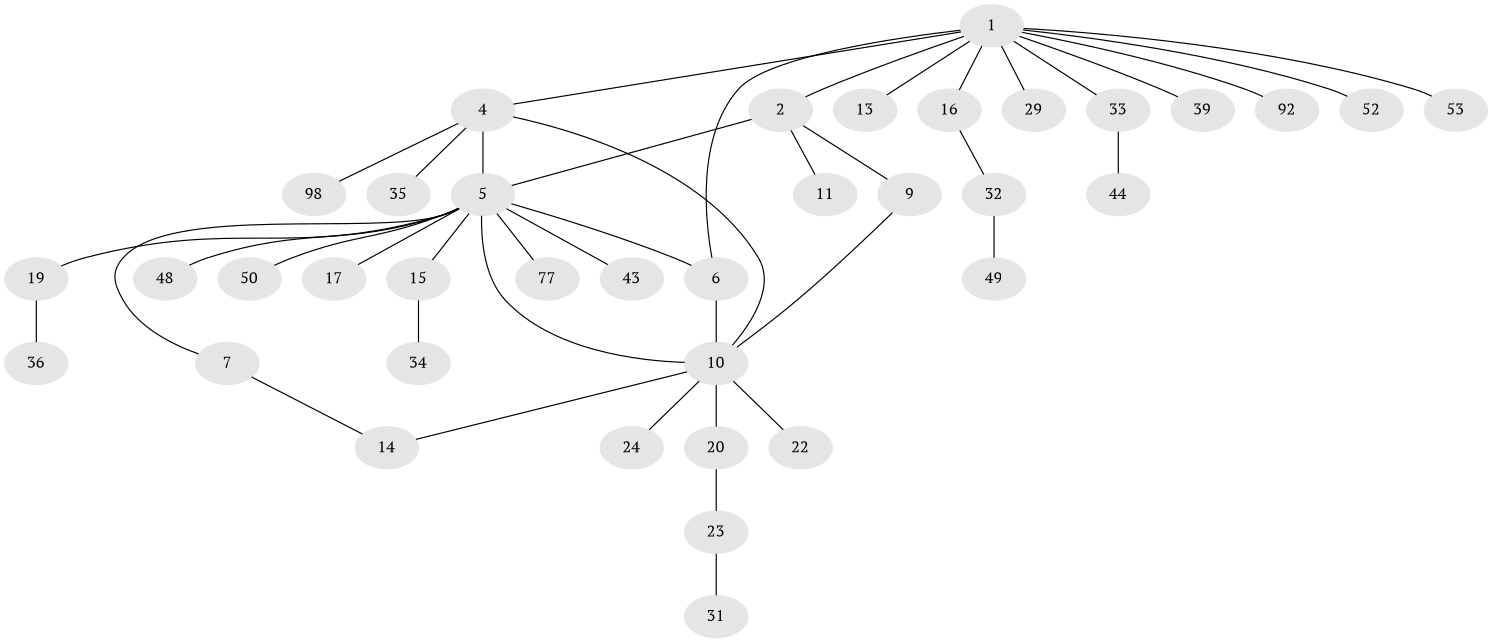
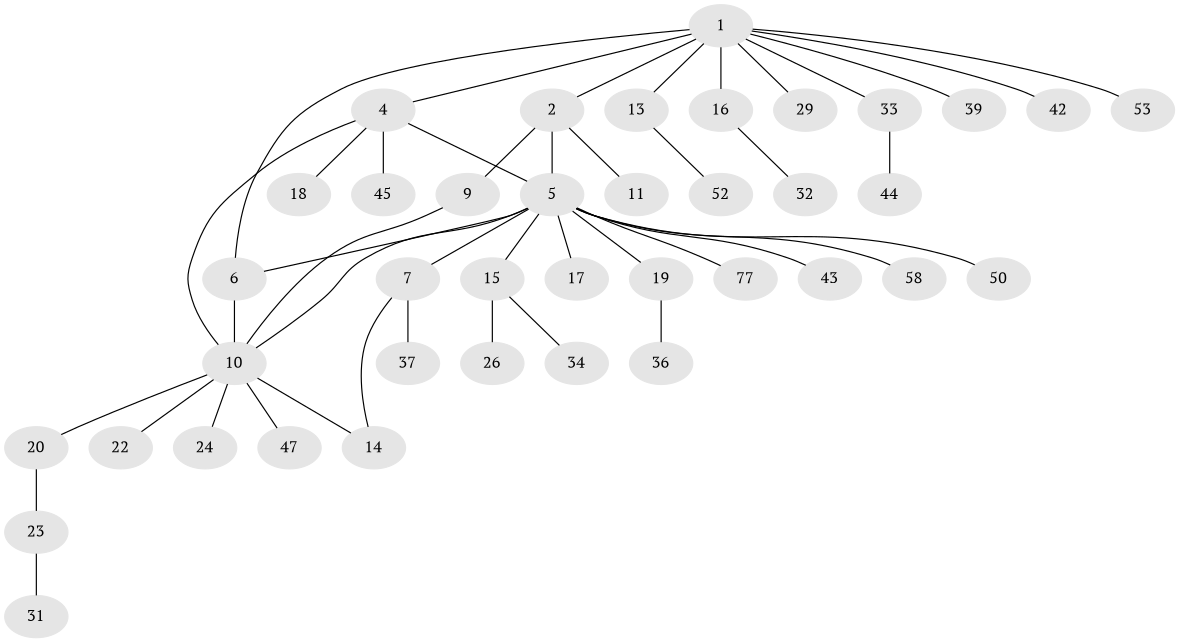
(1187, 54) -> (679, 152)
(1287, 110) -> (1059, 110)
(314, 195) -> (299, 195)
(399, 195) -> (383, 195)
(165, 279) -> (914, 279)
(994, 279) -> none
none -> (408, 363)
none -> (492, 363)
none -> (290, 448)
